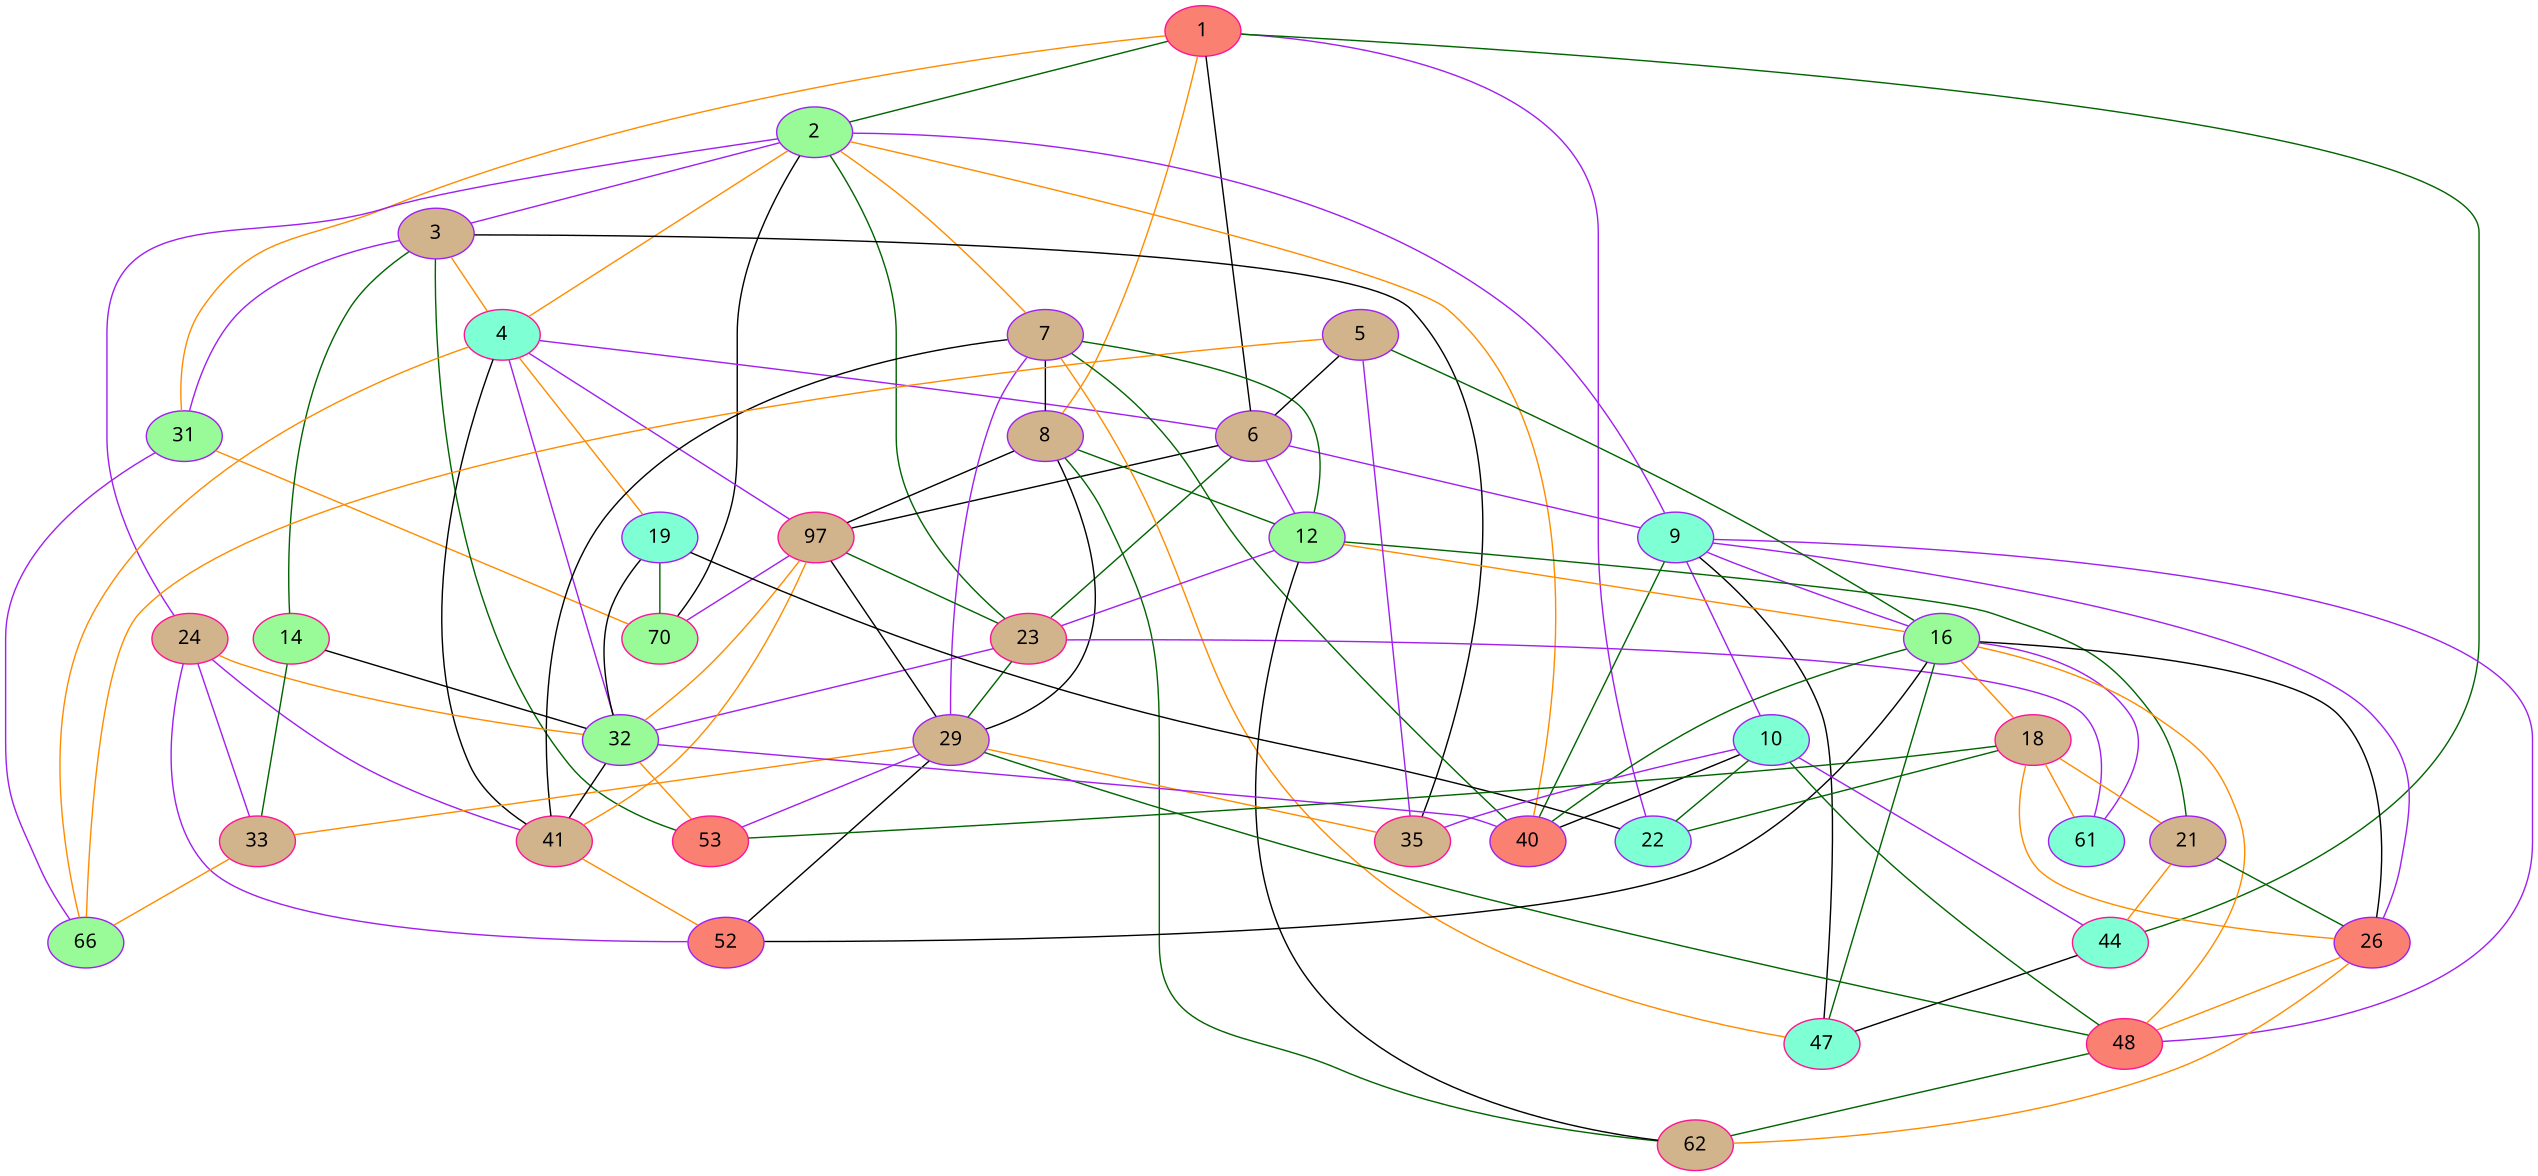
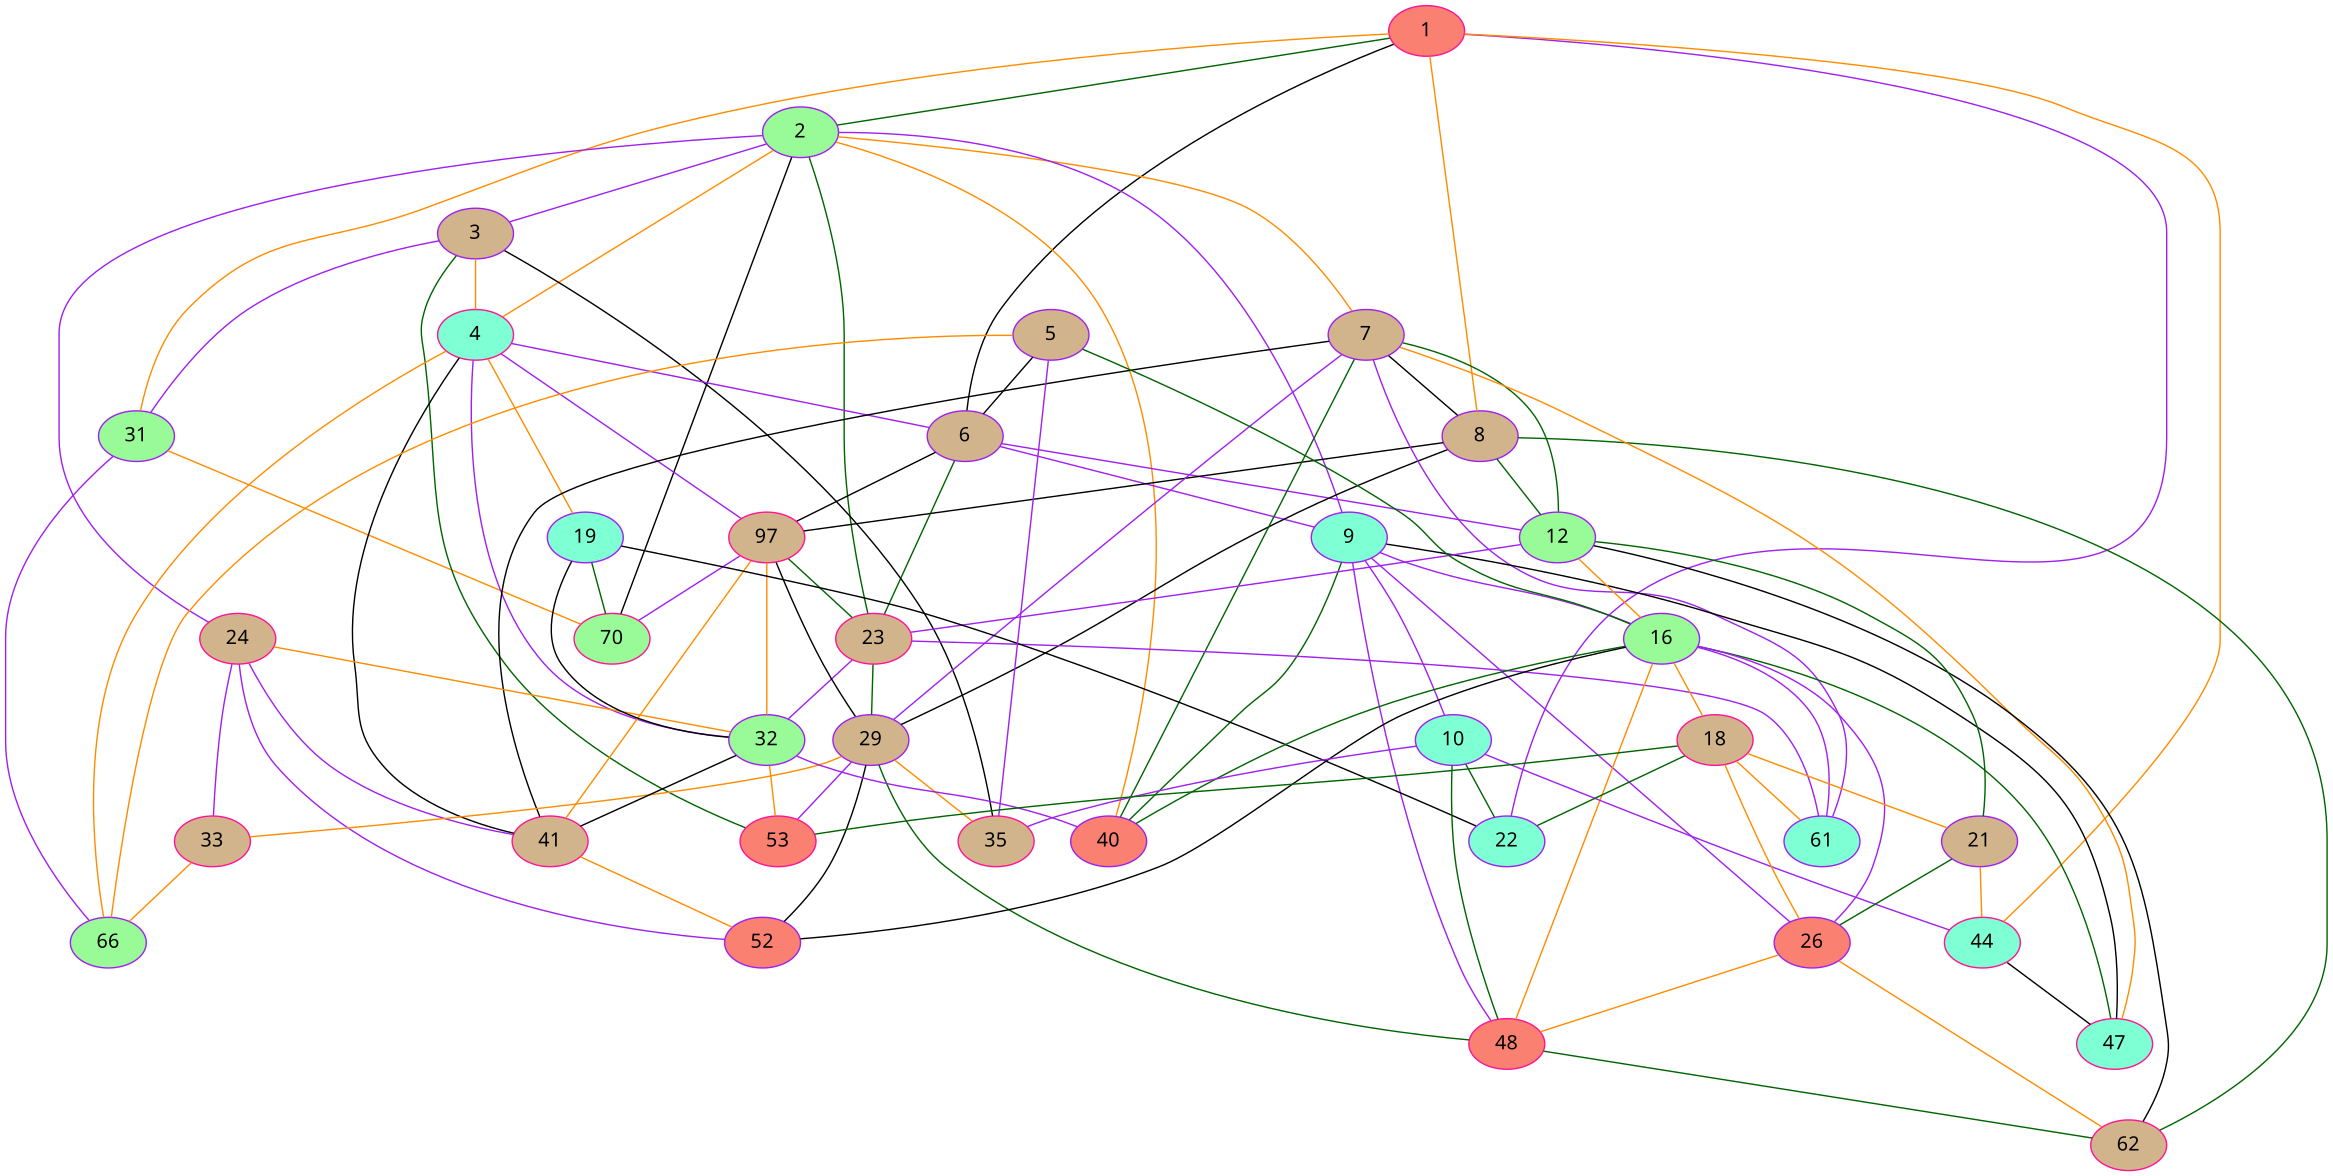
(2309, 147) -> (2217, 205)
none -> (1584, 590)
(291, 639) -> none
(2268, 681) -> (1862, 744)
(1650, 791) -> none
